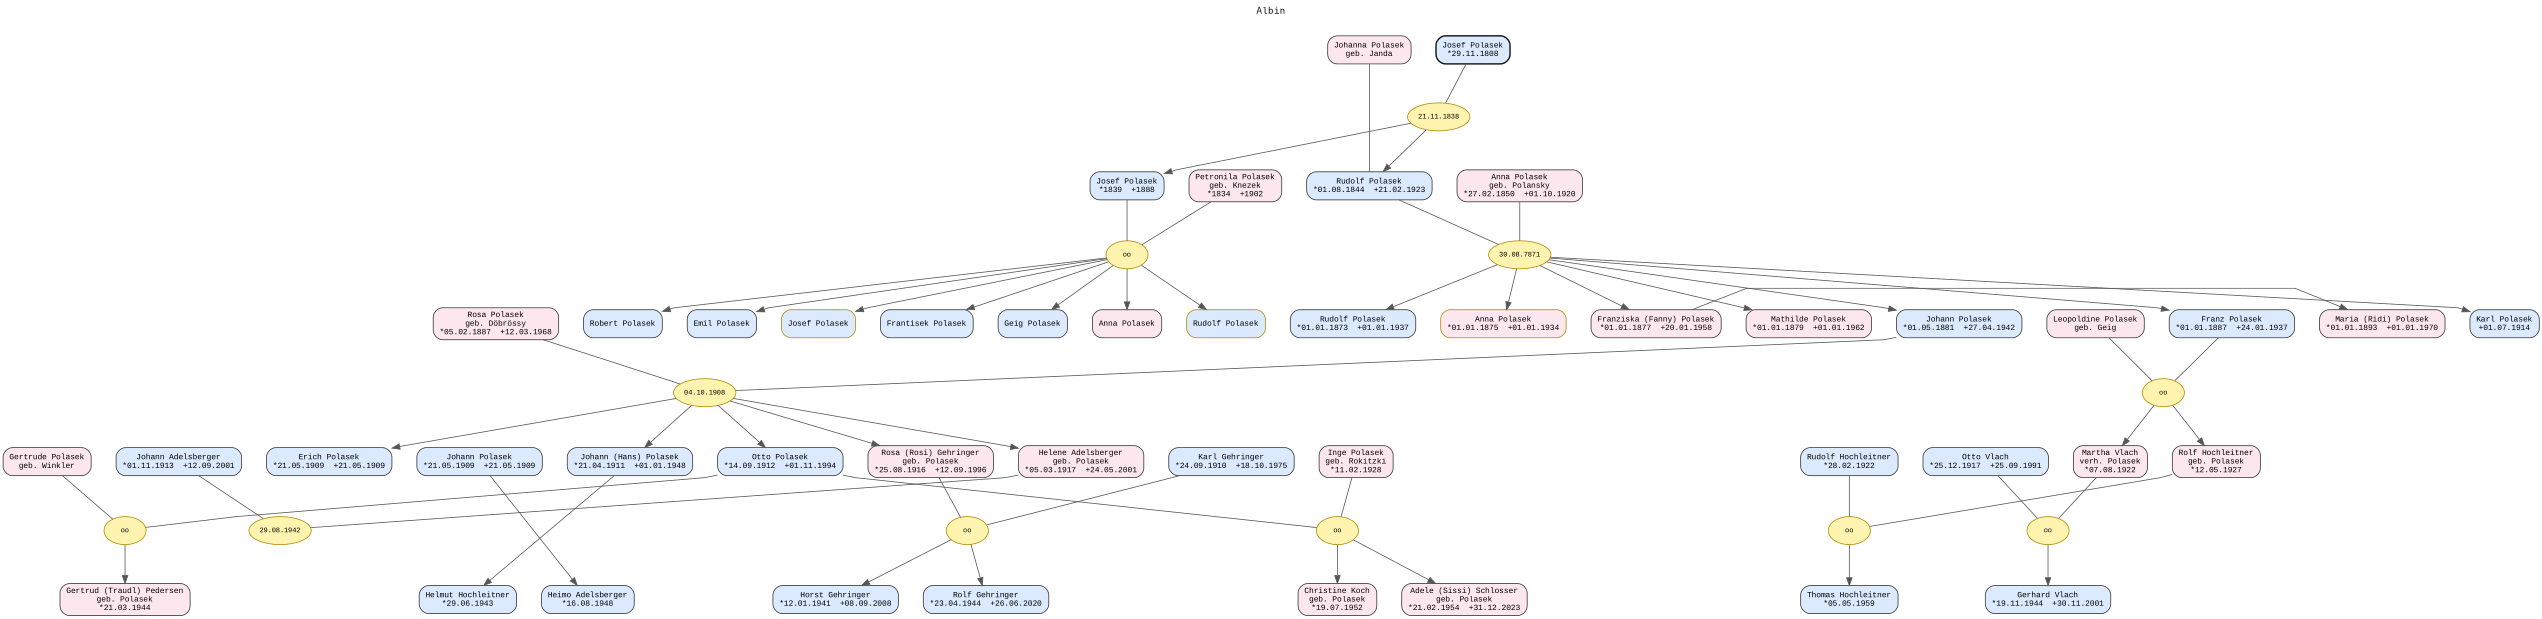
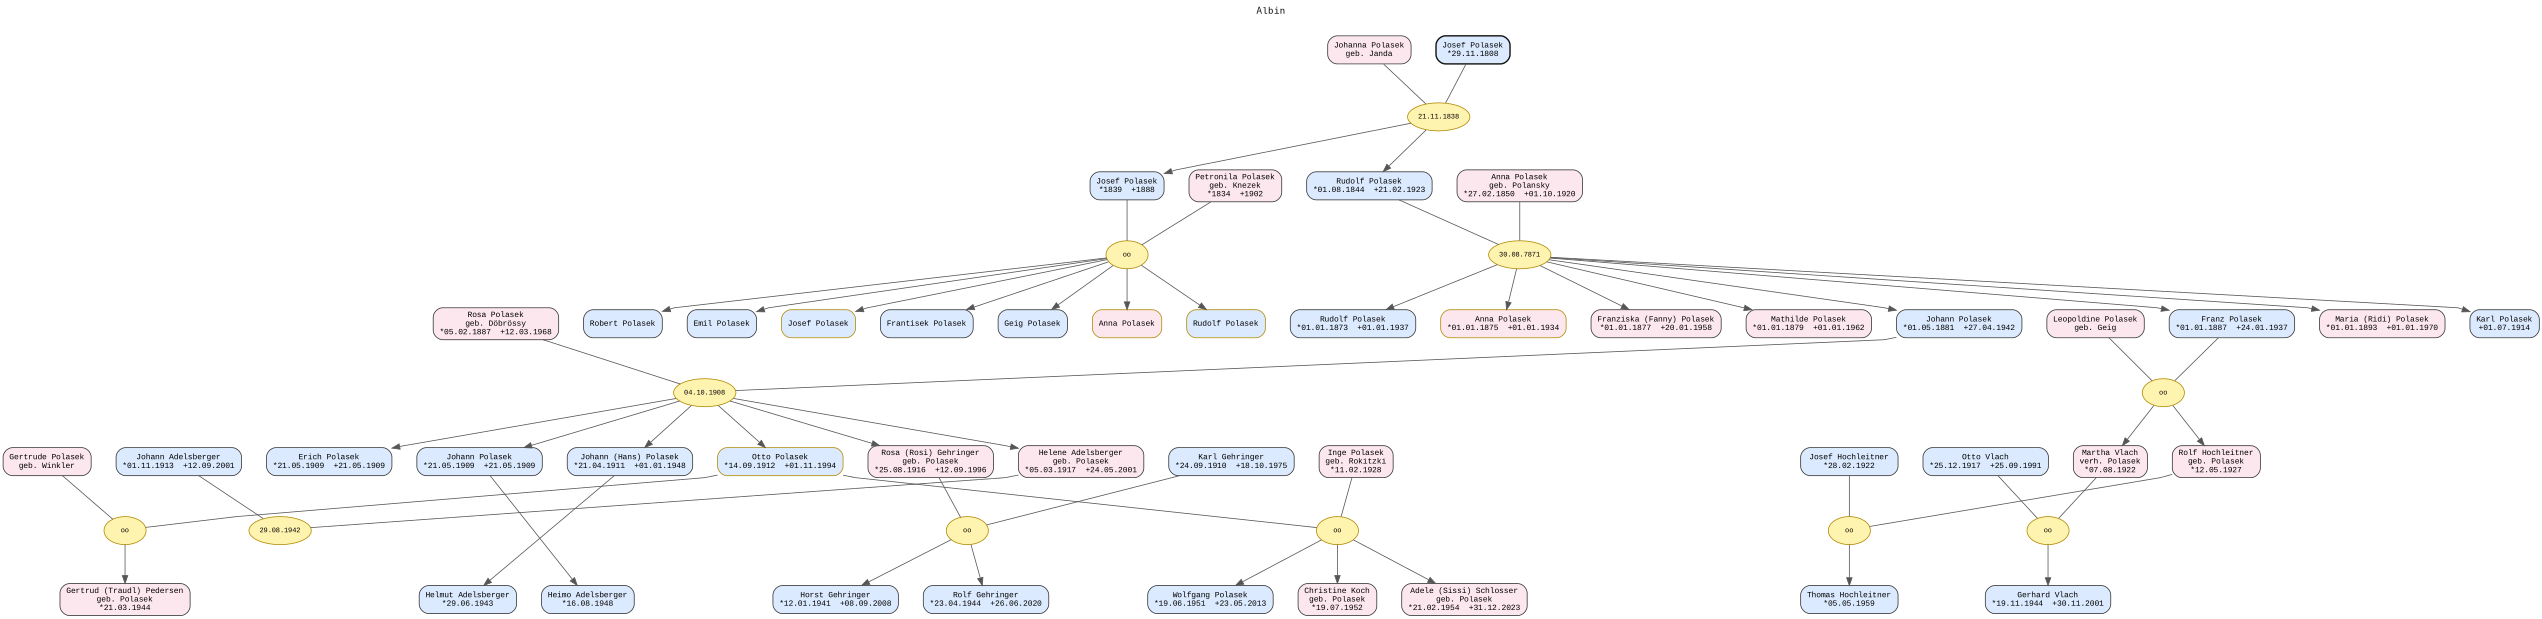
(1369, 118) -> (1405, 84)
(2016, 288) -> (2103, 294)
(1127, 324) -> (1127, 324)
none -> (606, 423)
(780, 462) -> (780, 462)
(1849, 462) -> (1849, 462)
(468, 600) -> (468, 600)
none -> (1210, 600)
